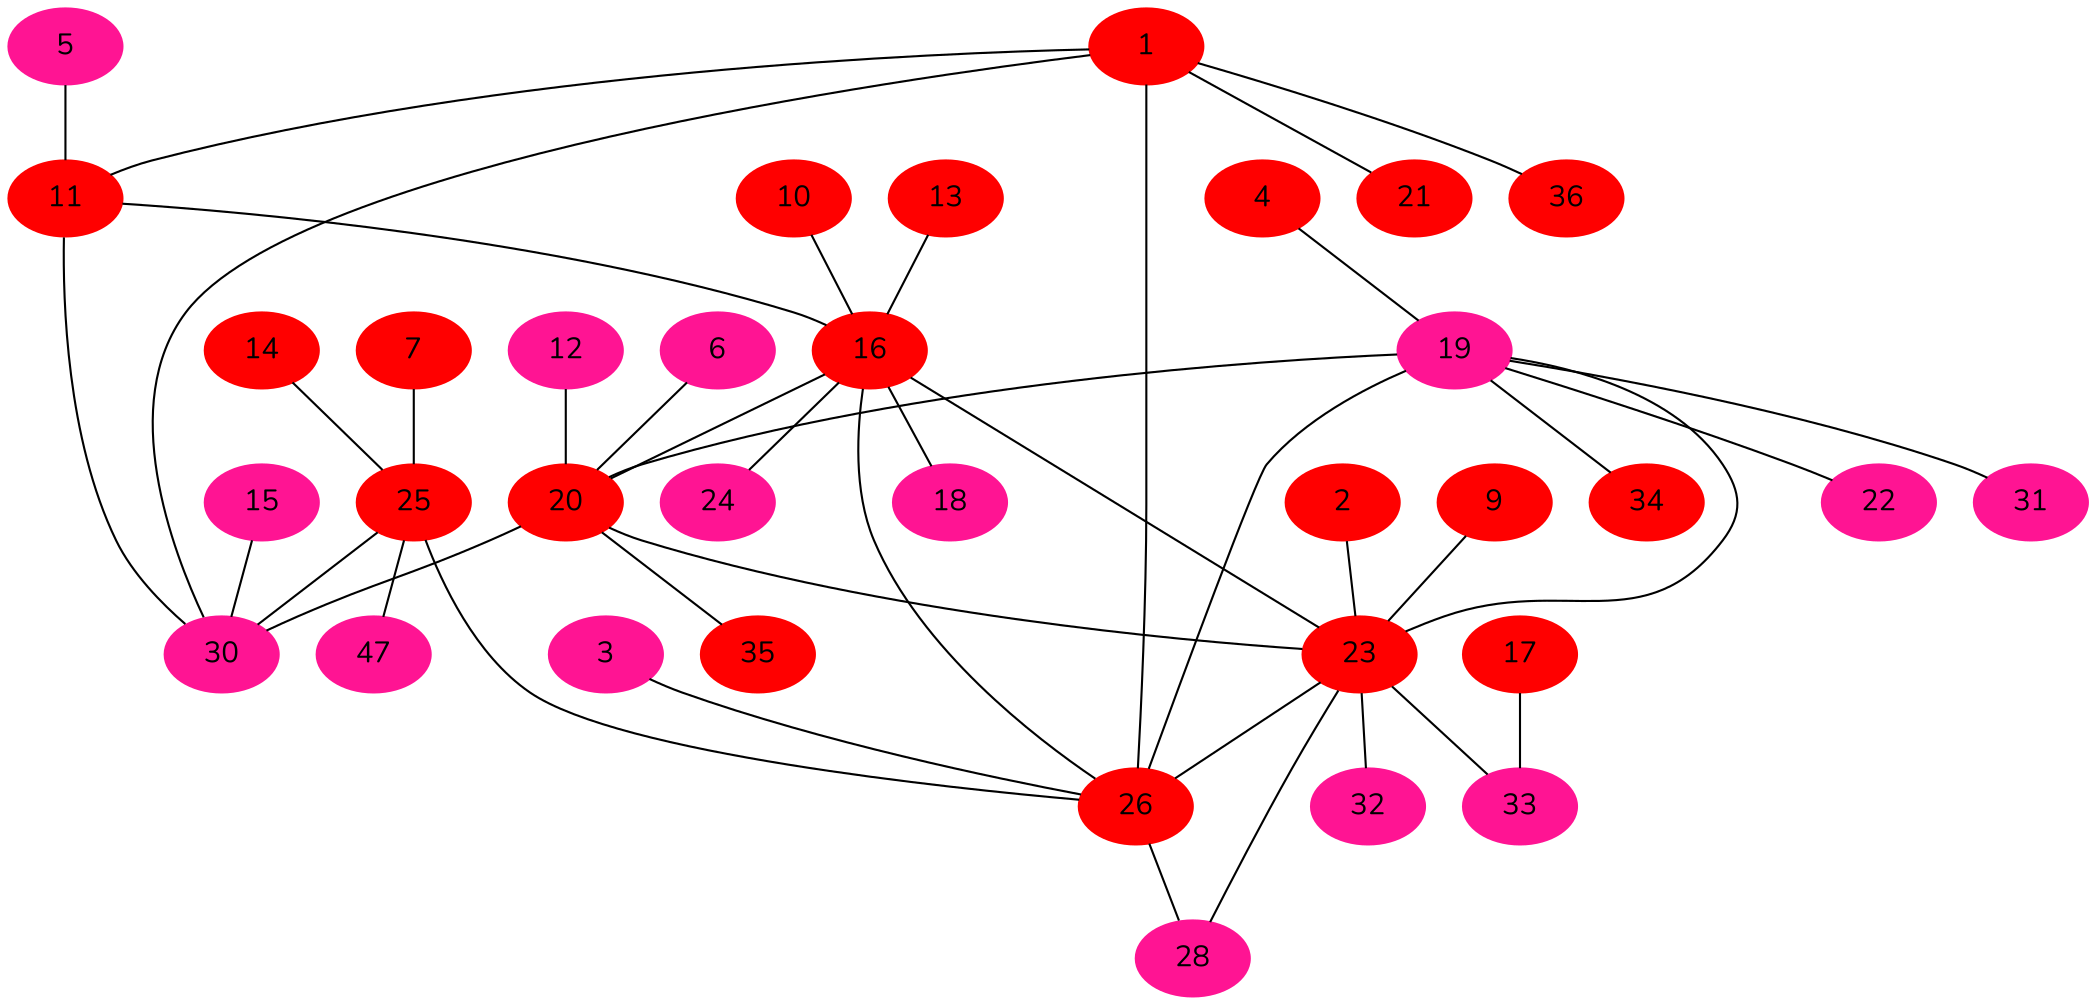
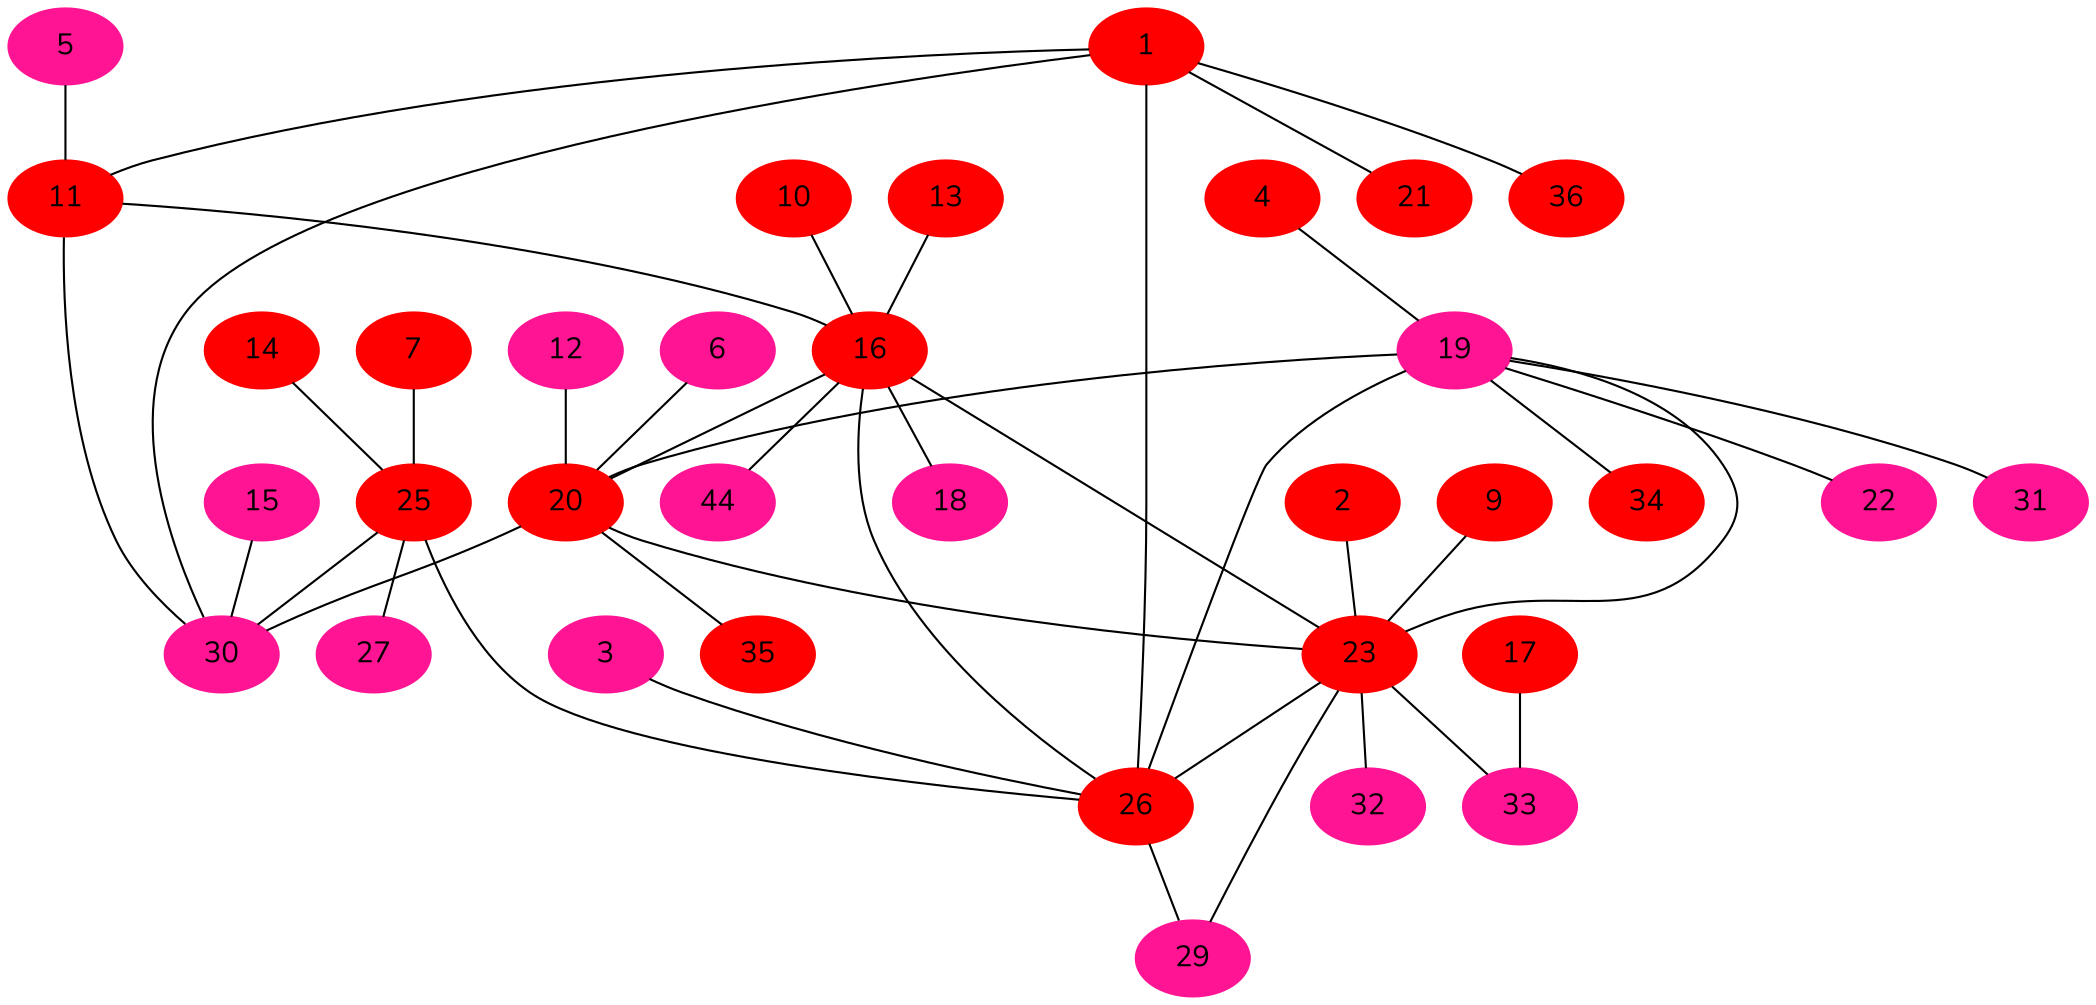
(718, 502) -> (718, 502)
(374, 654) -> (374, 654)
(1193, 958) -> (1193, 958)
